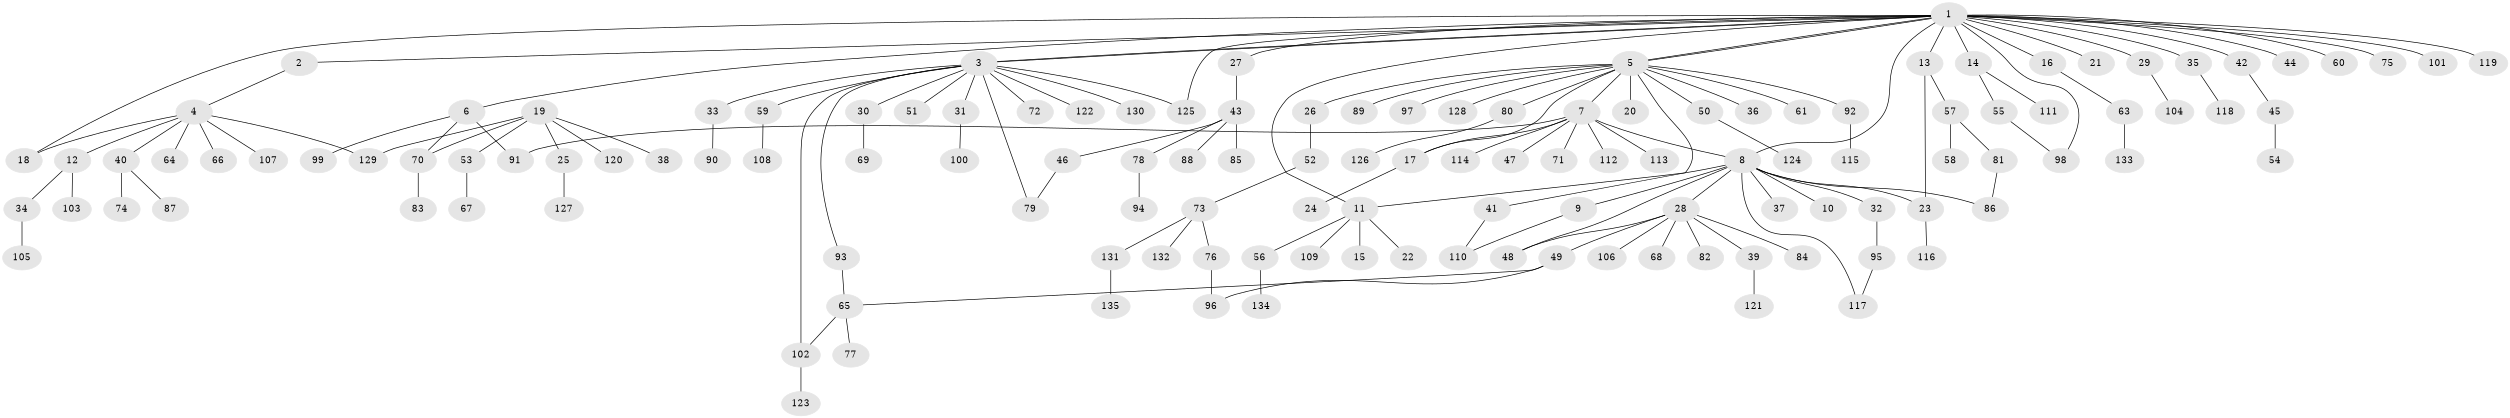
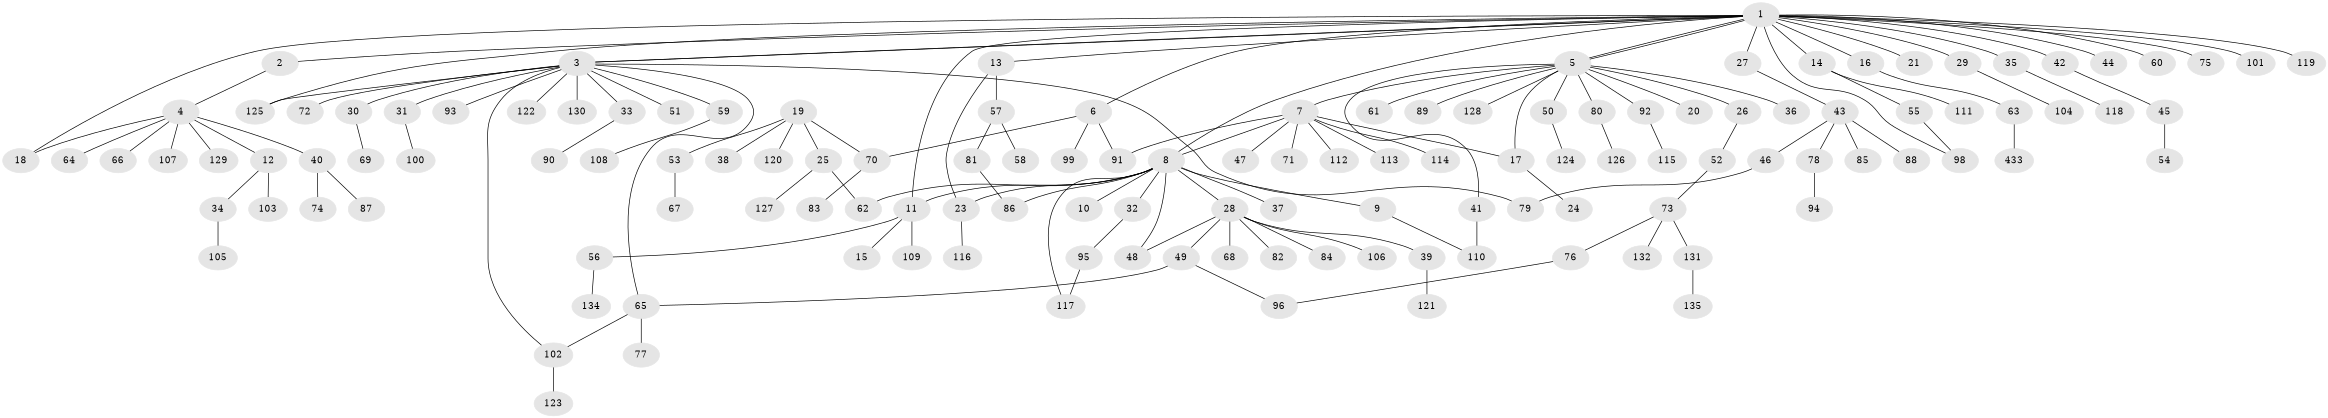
(1408, 112) -> none
(453, 134) -> none
(2125, 161) -> (2014, 161)
none -> (863, 209)
(1408, 258) -> none
(843, 282) -> (706, 137)
